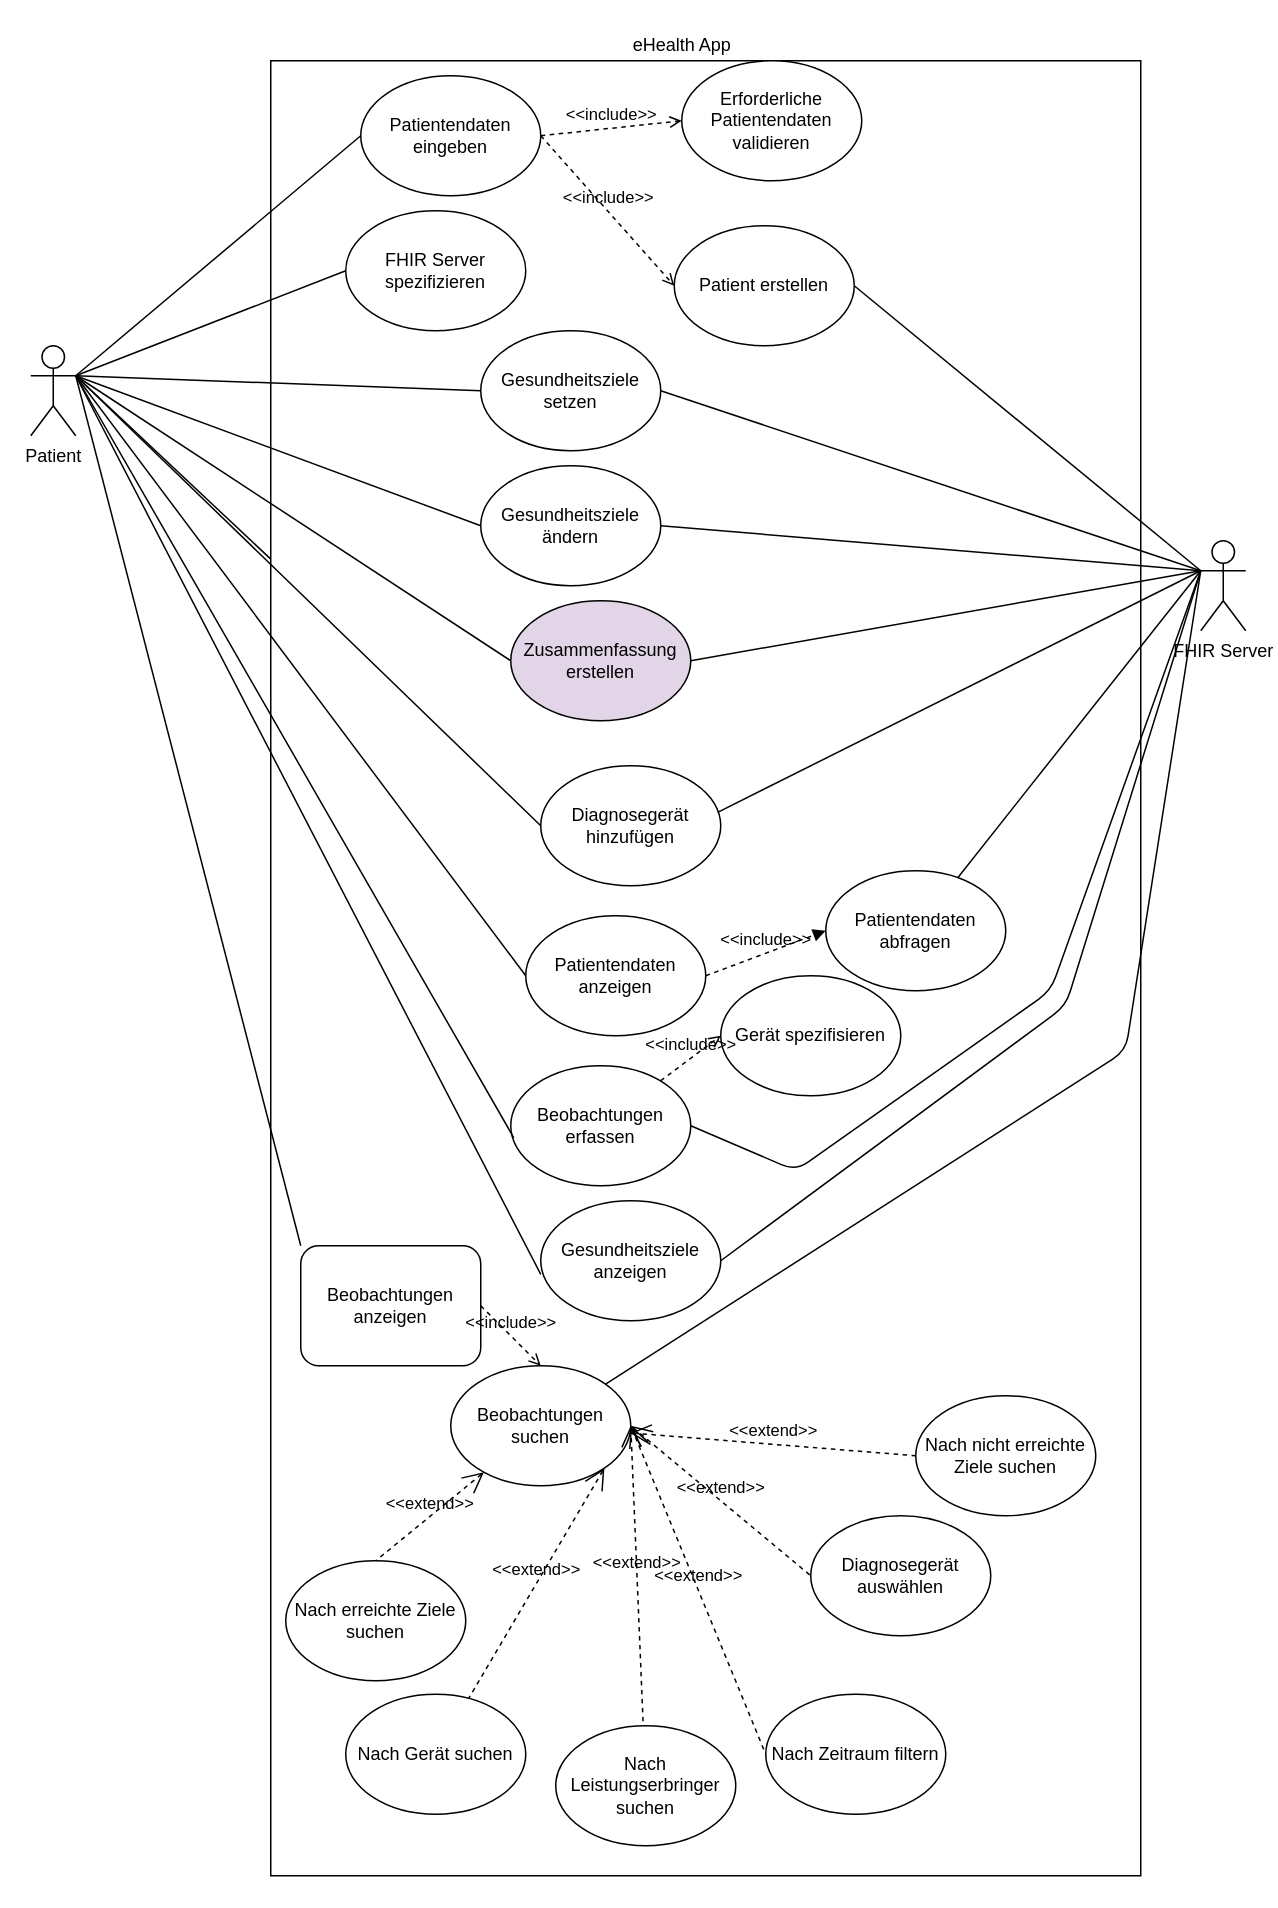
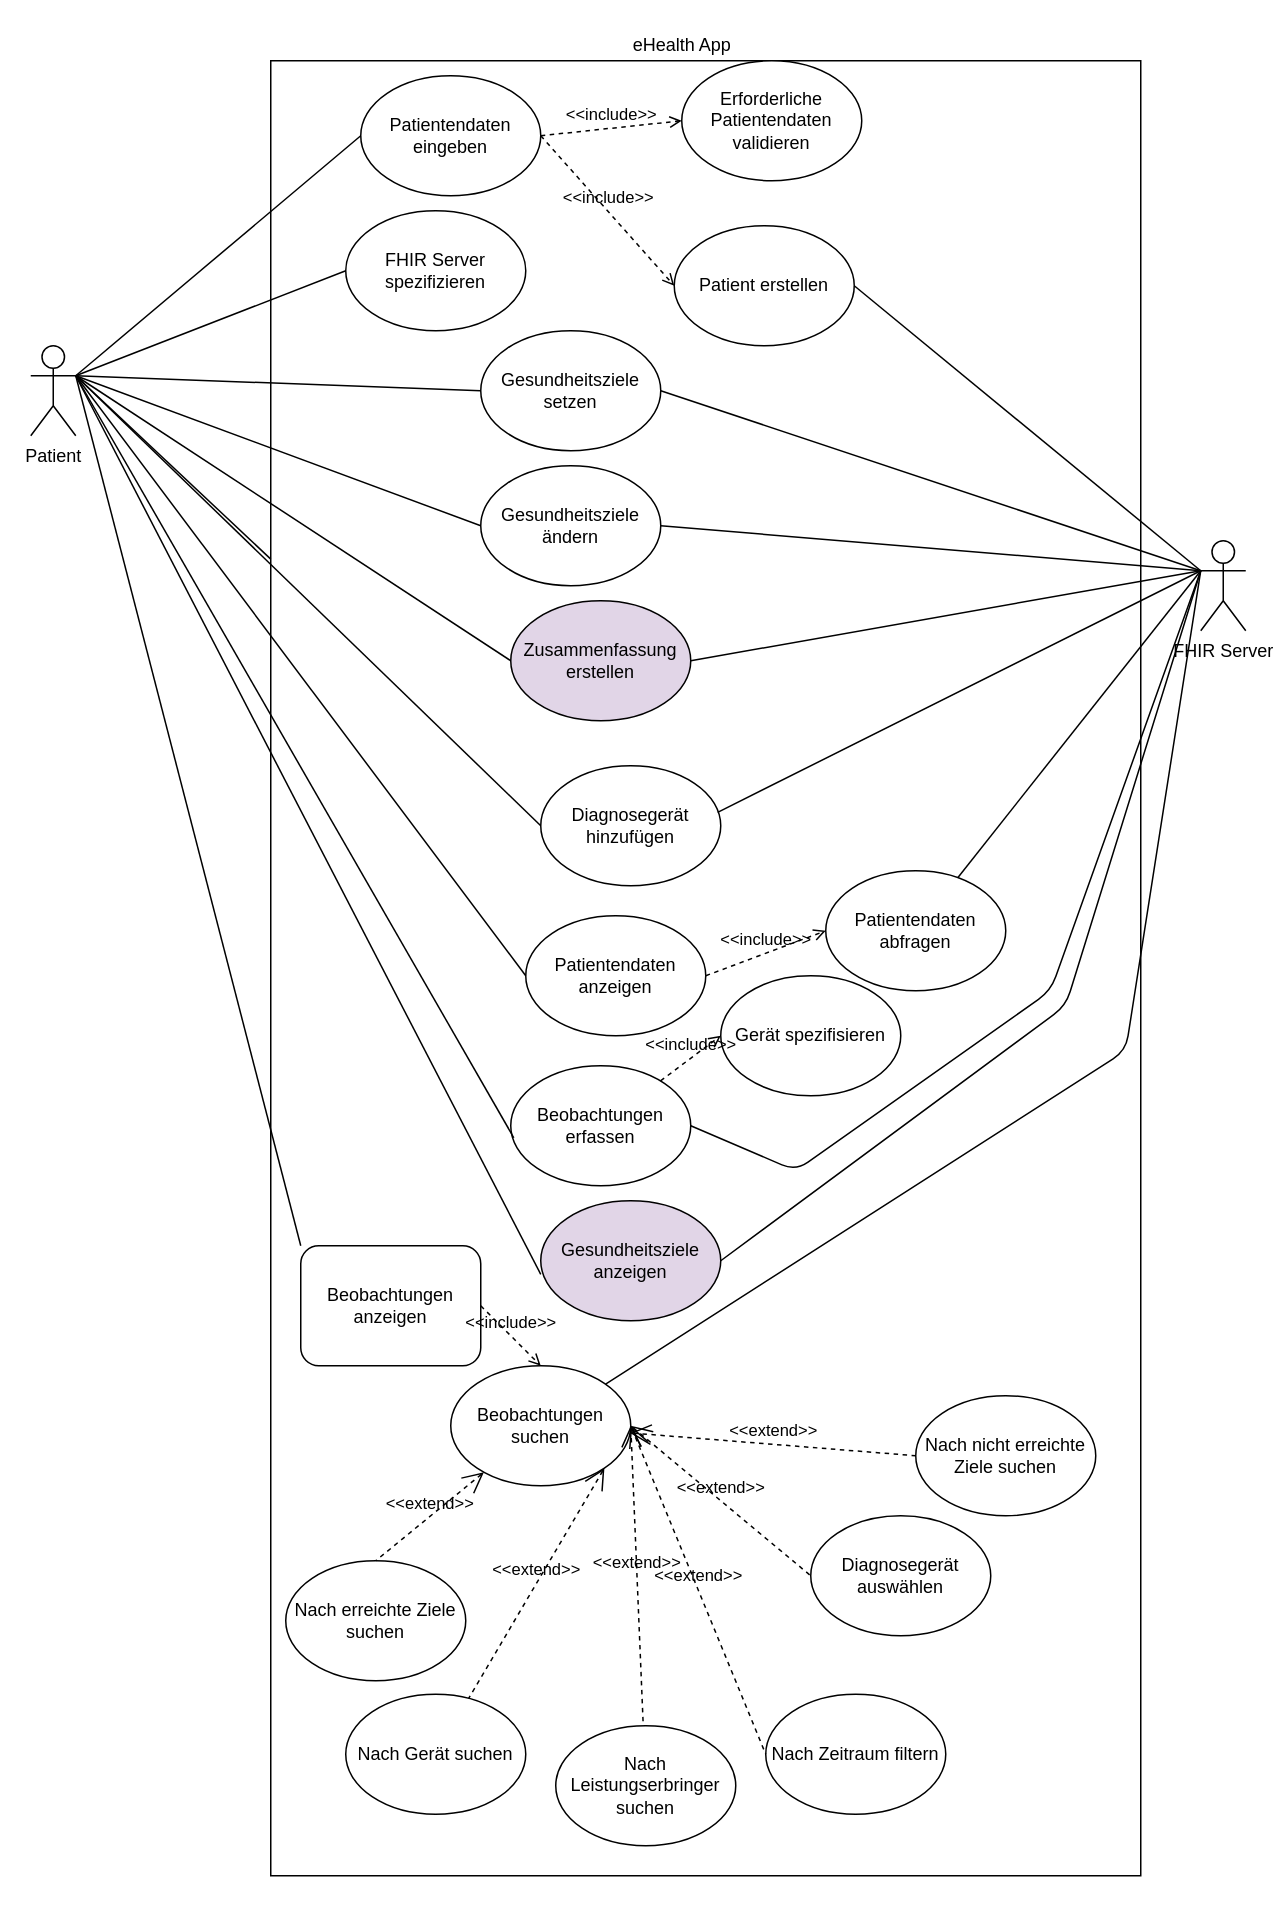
(812, 936) -> (817, 934)
(631, 1261) -> (631, 1261)
